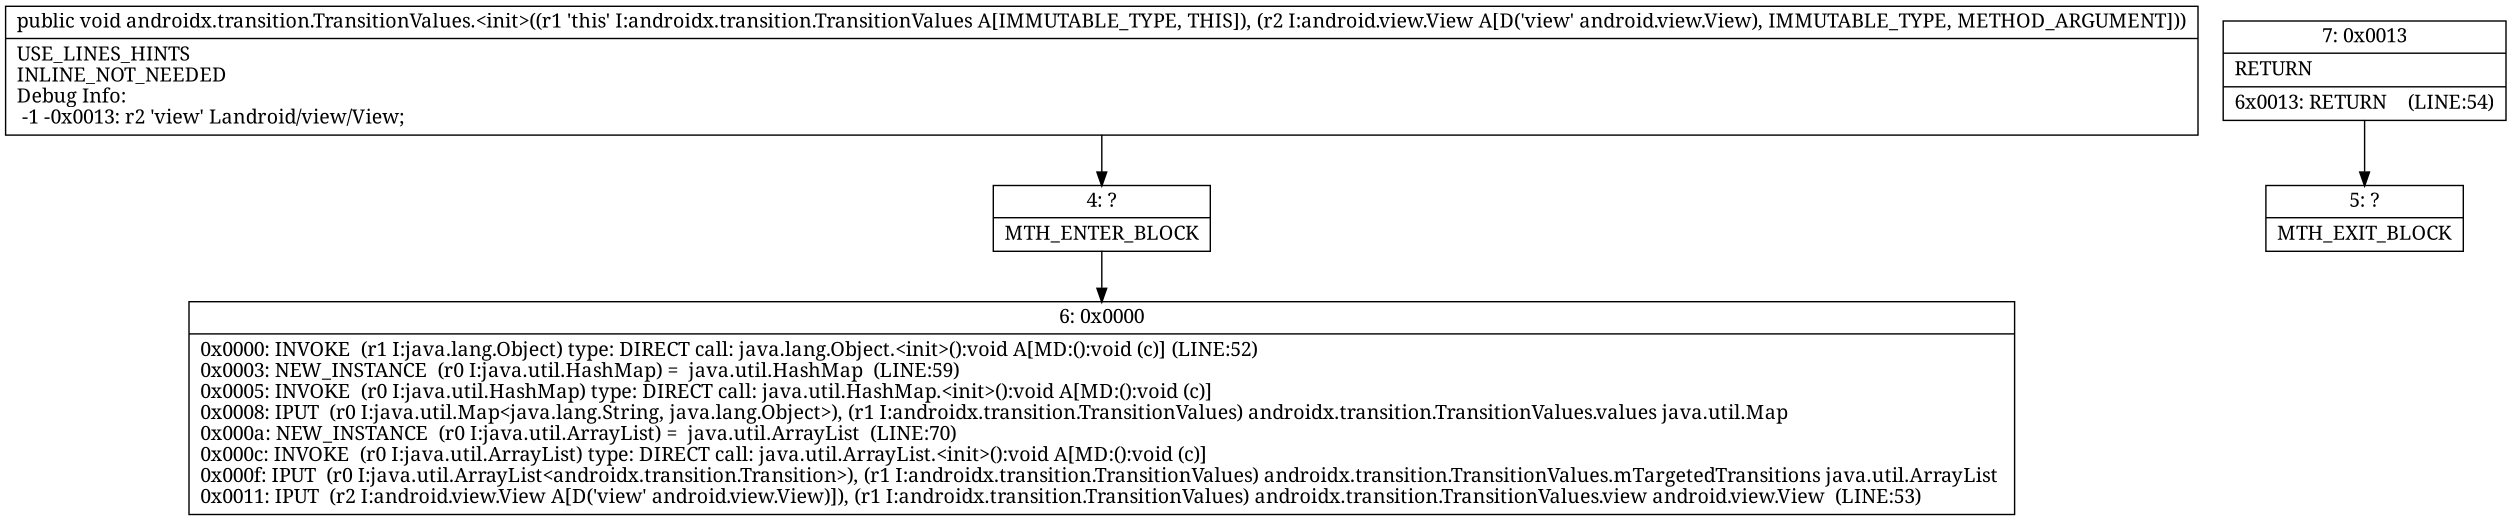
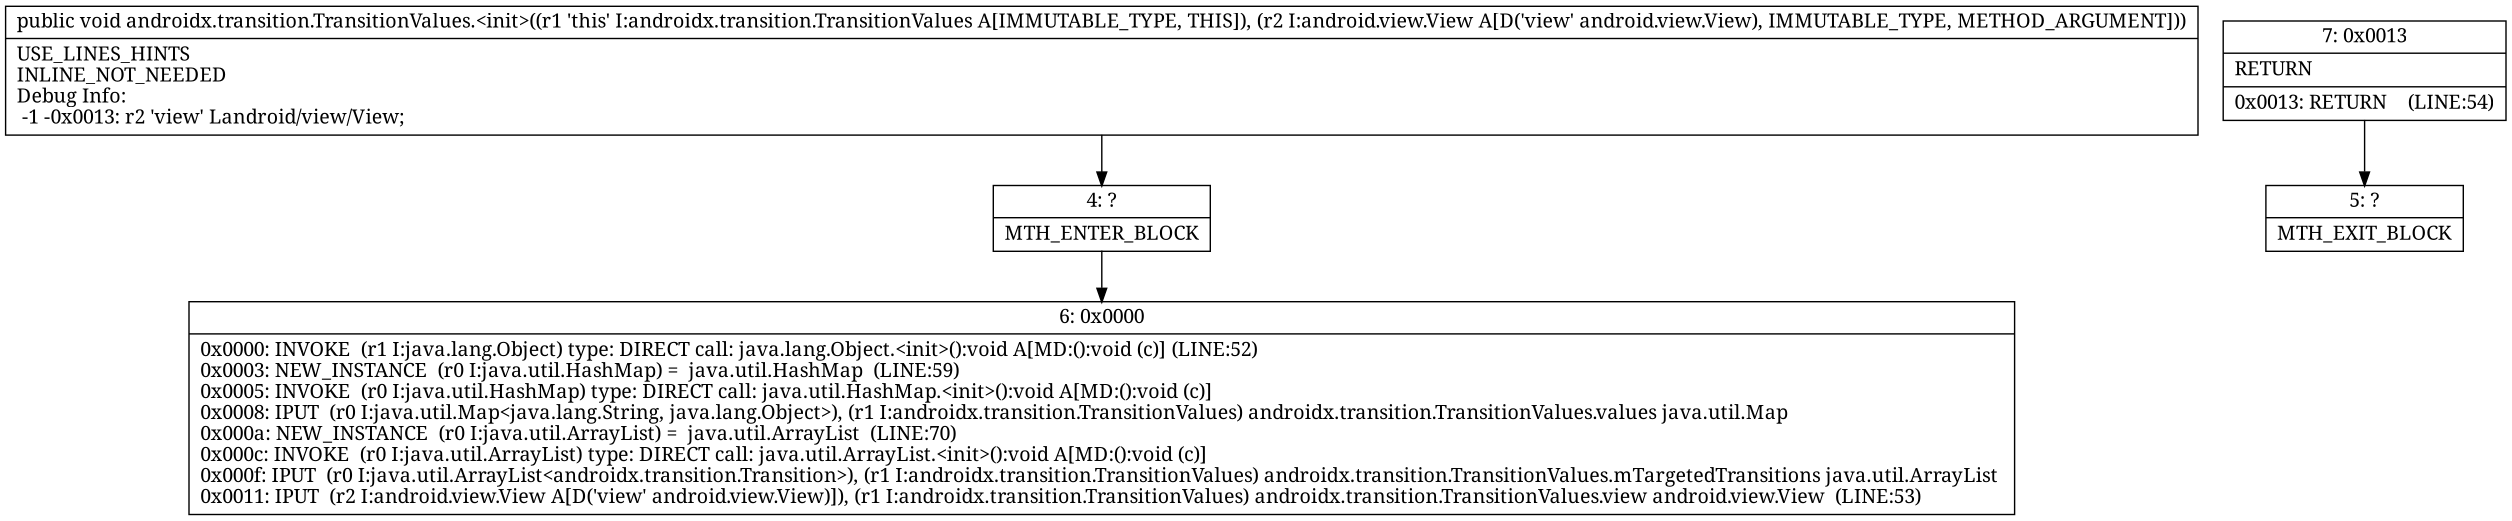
(2365, 103) -> (2365, 103)
